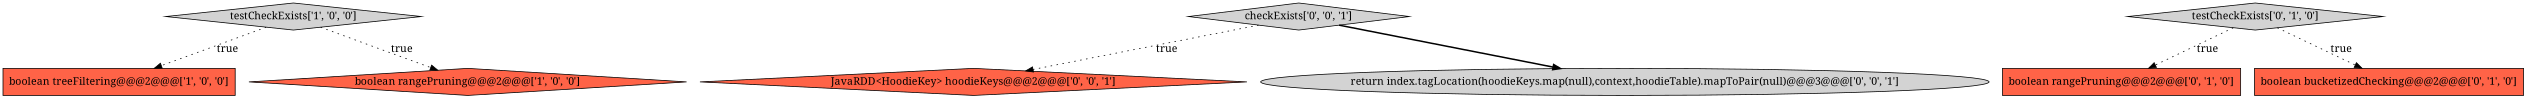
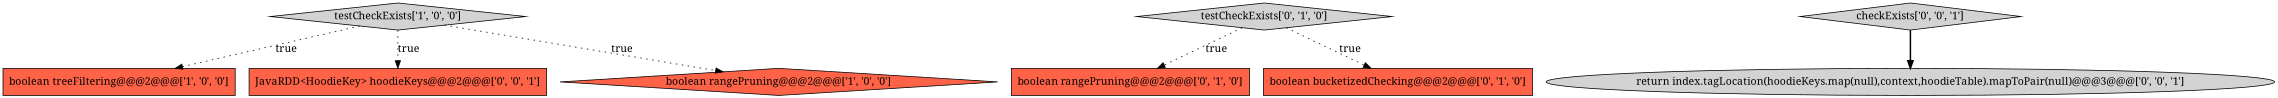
(1146, 47) -> (398, 45)
(973, 82) -> (398, 82)
